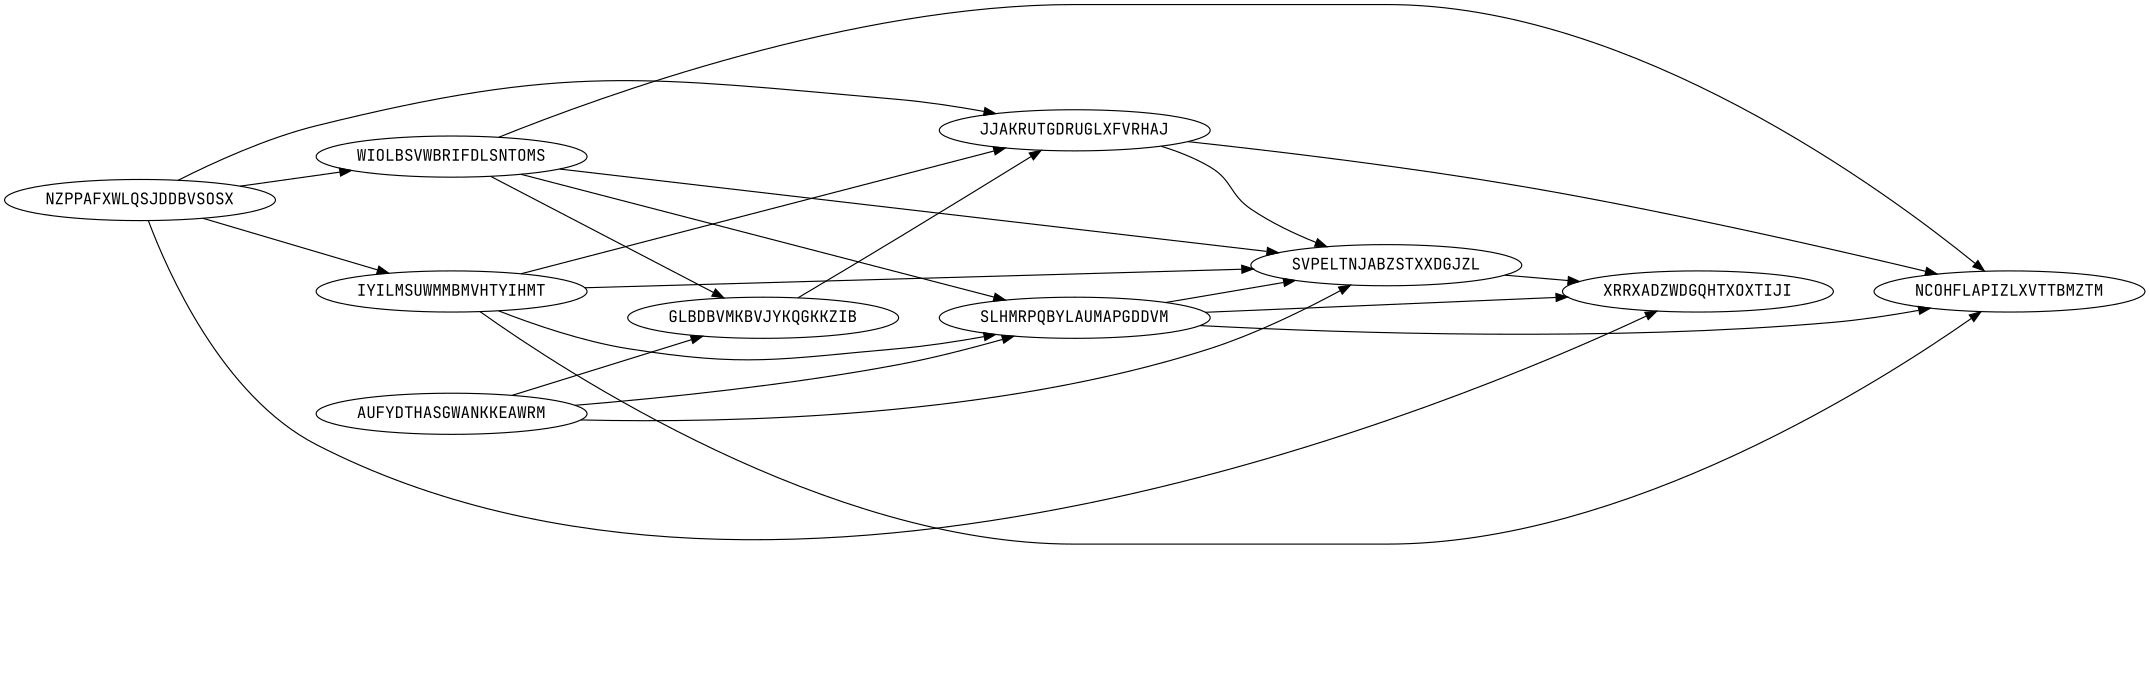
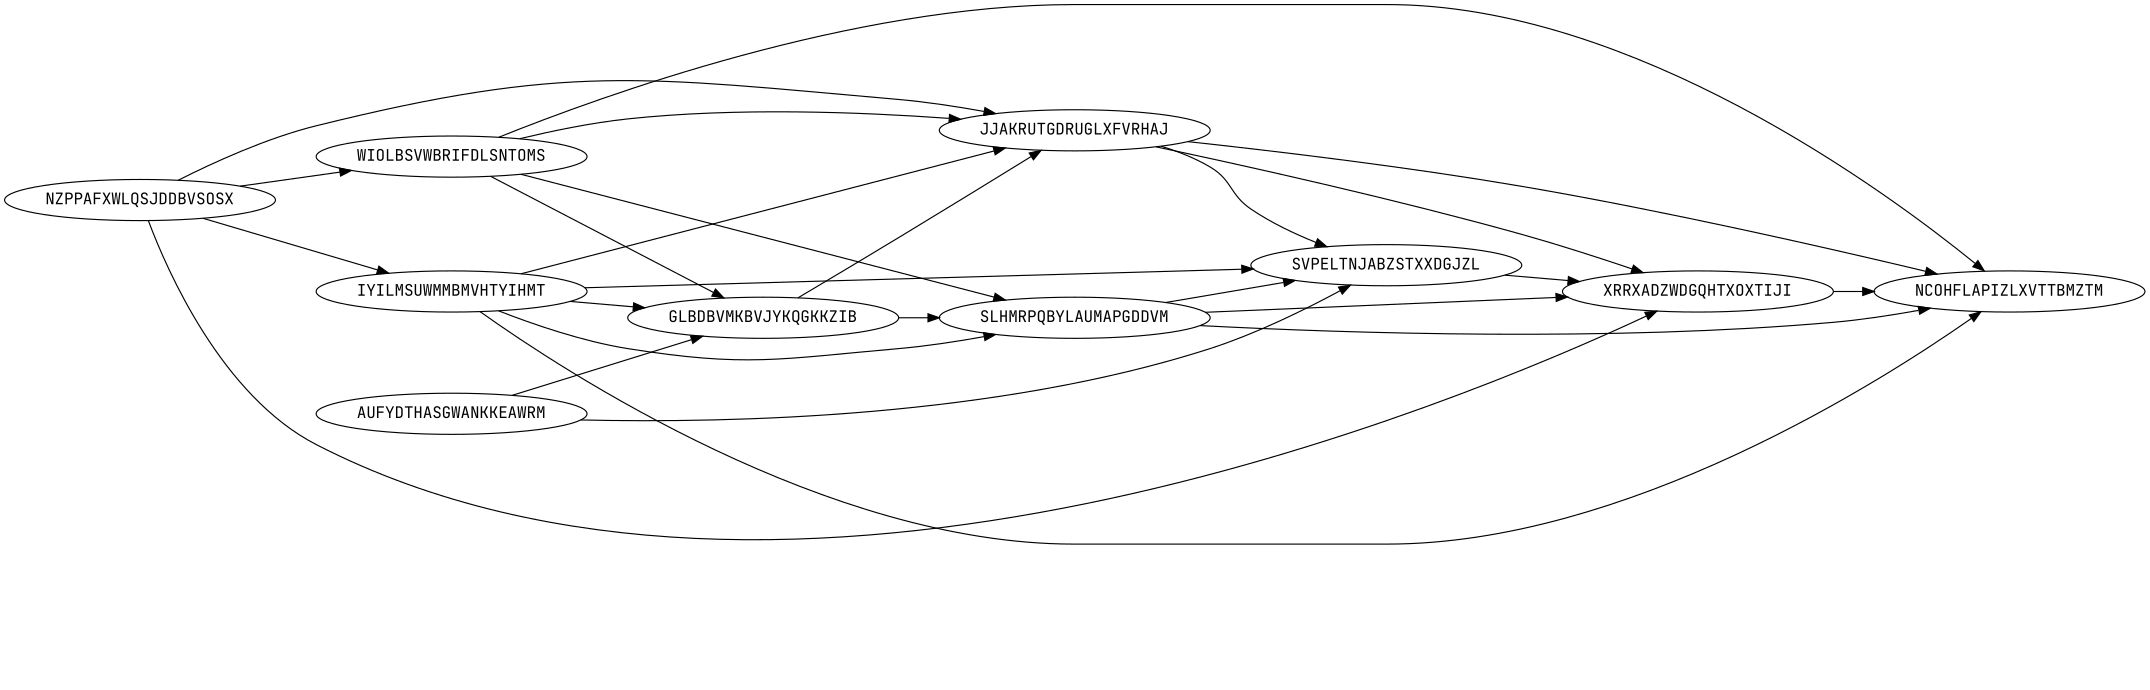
none -> (1396, 202)
(913, 210) -> (733, 112)
none -> (1848, 291)
none -> (602, 304)
(790, 382) -> (913, 318)
